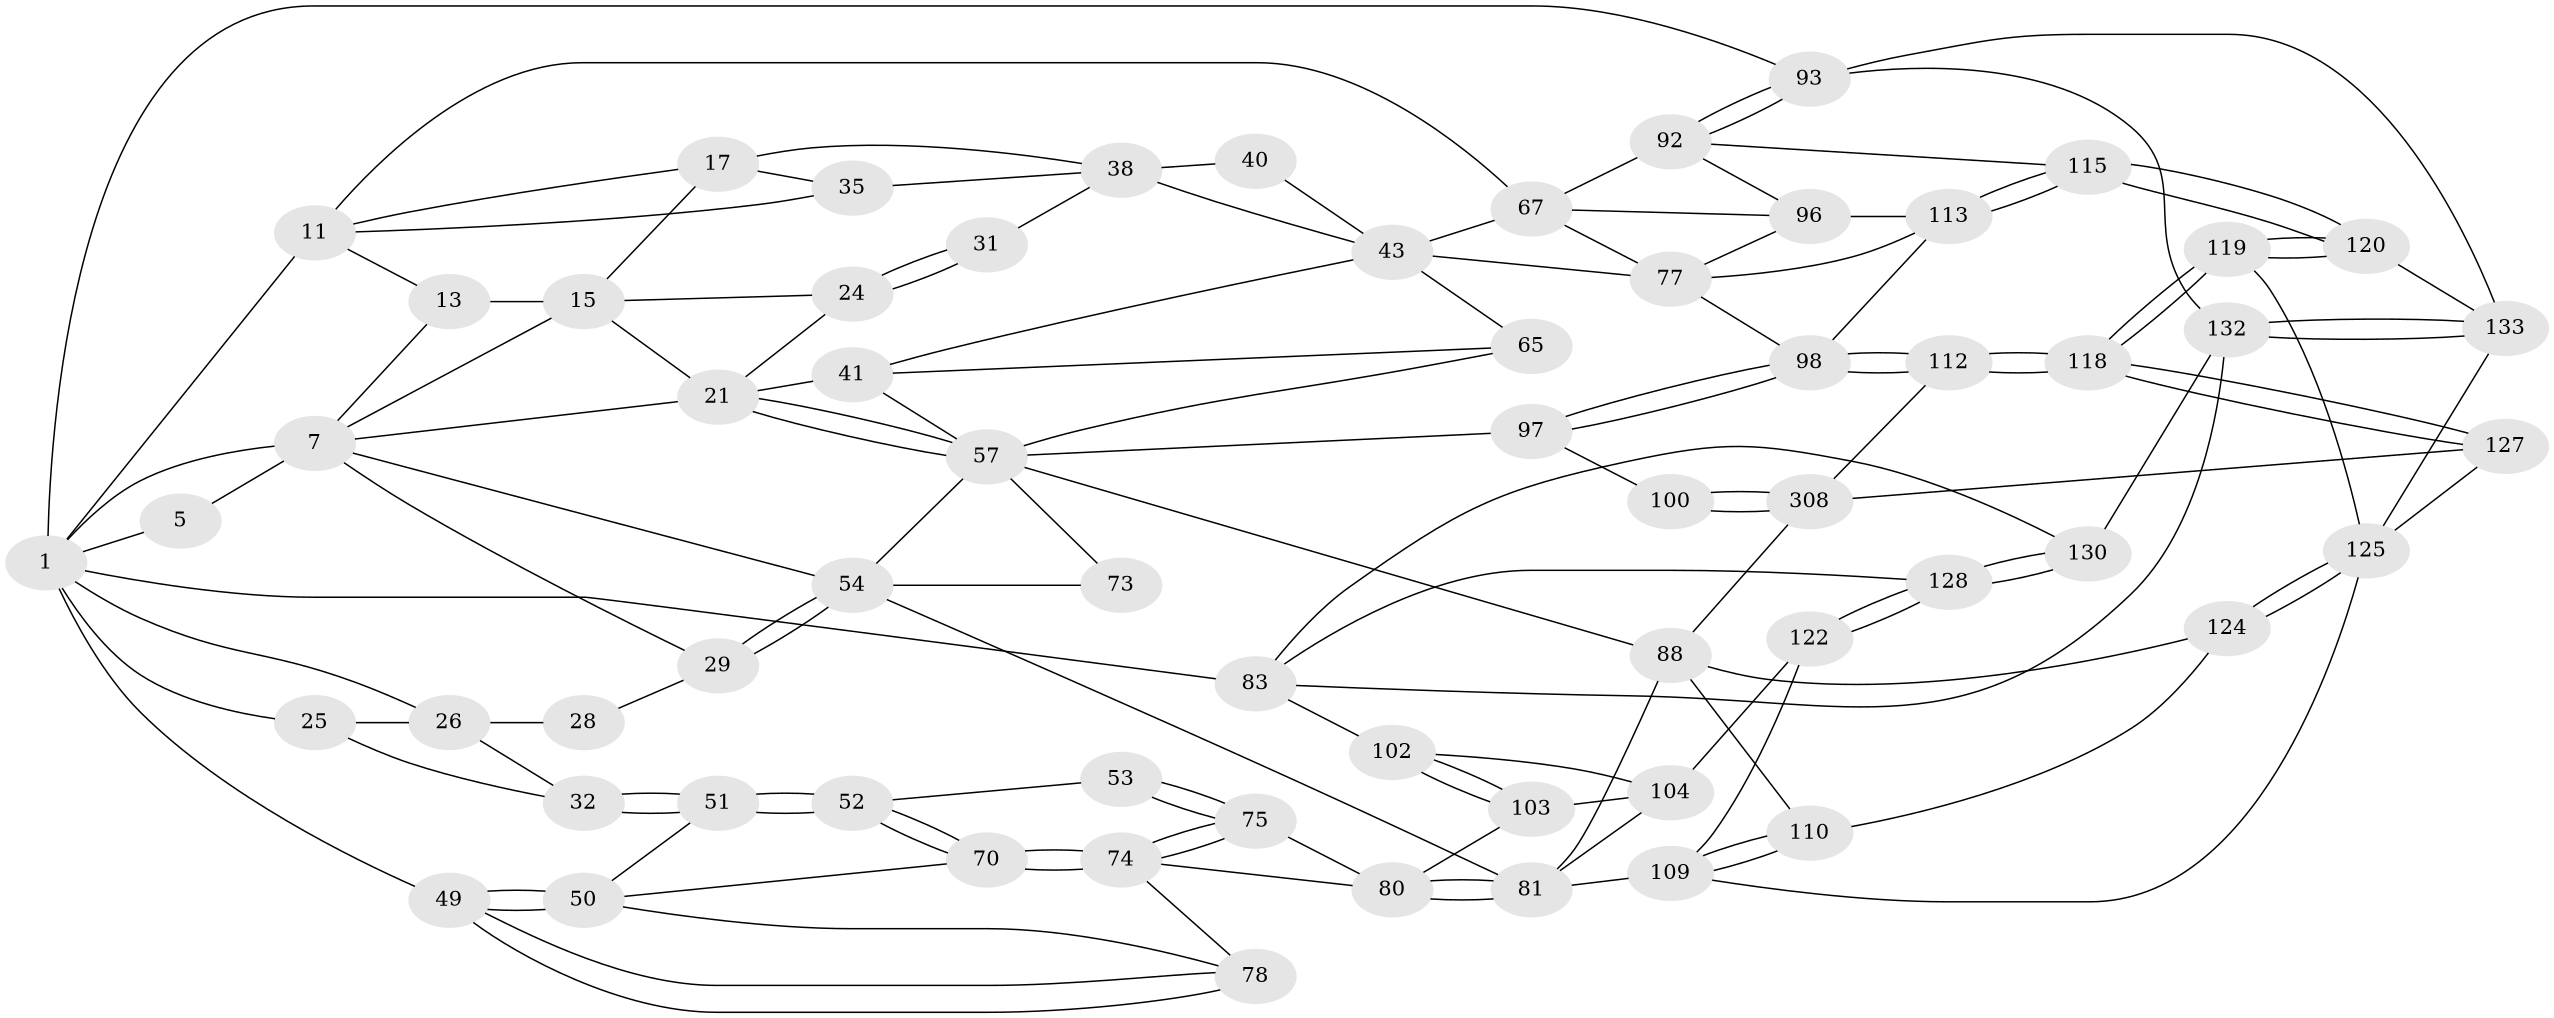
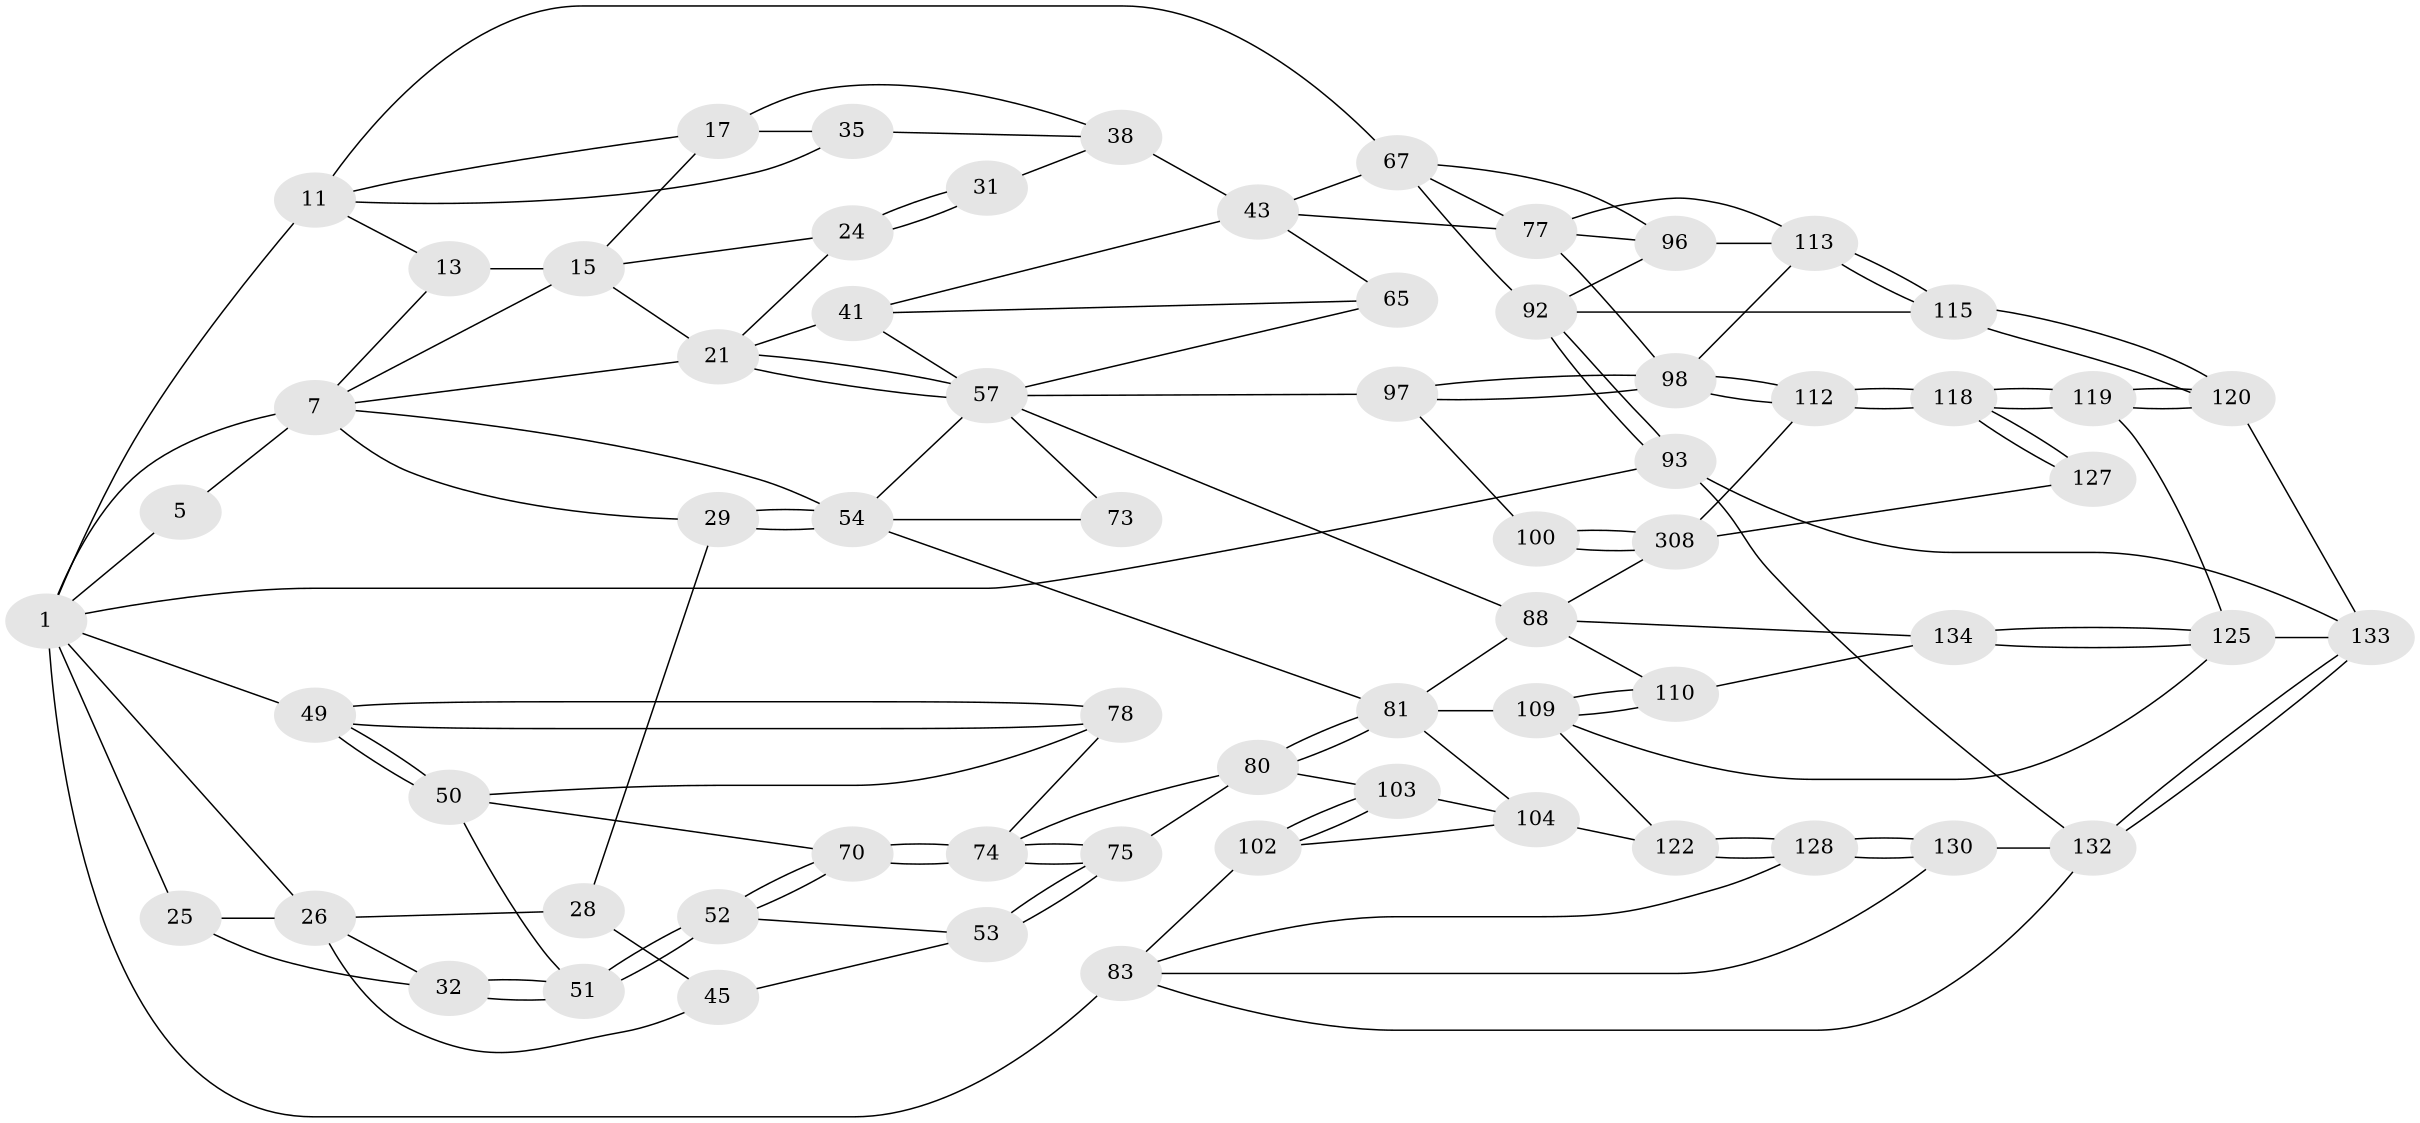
(1256, 161) -> none
(2436, 499) -> none
(2227, 629) -> (1954, 638)
none -> (718, 997)
